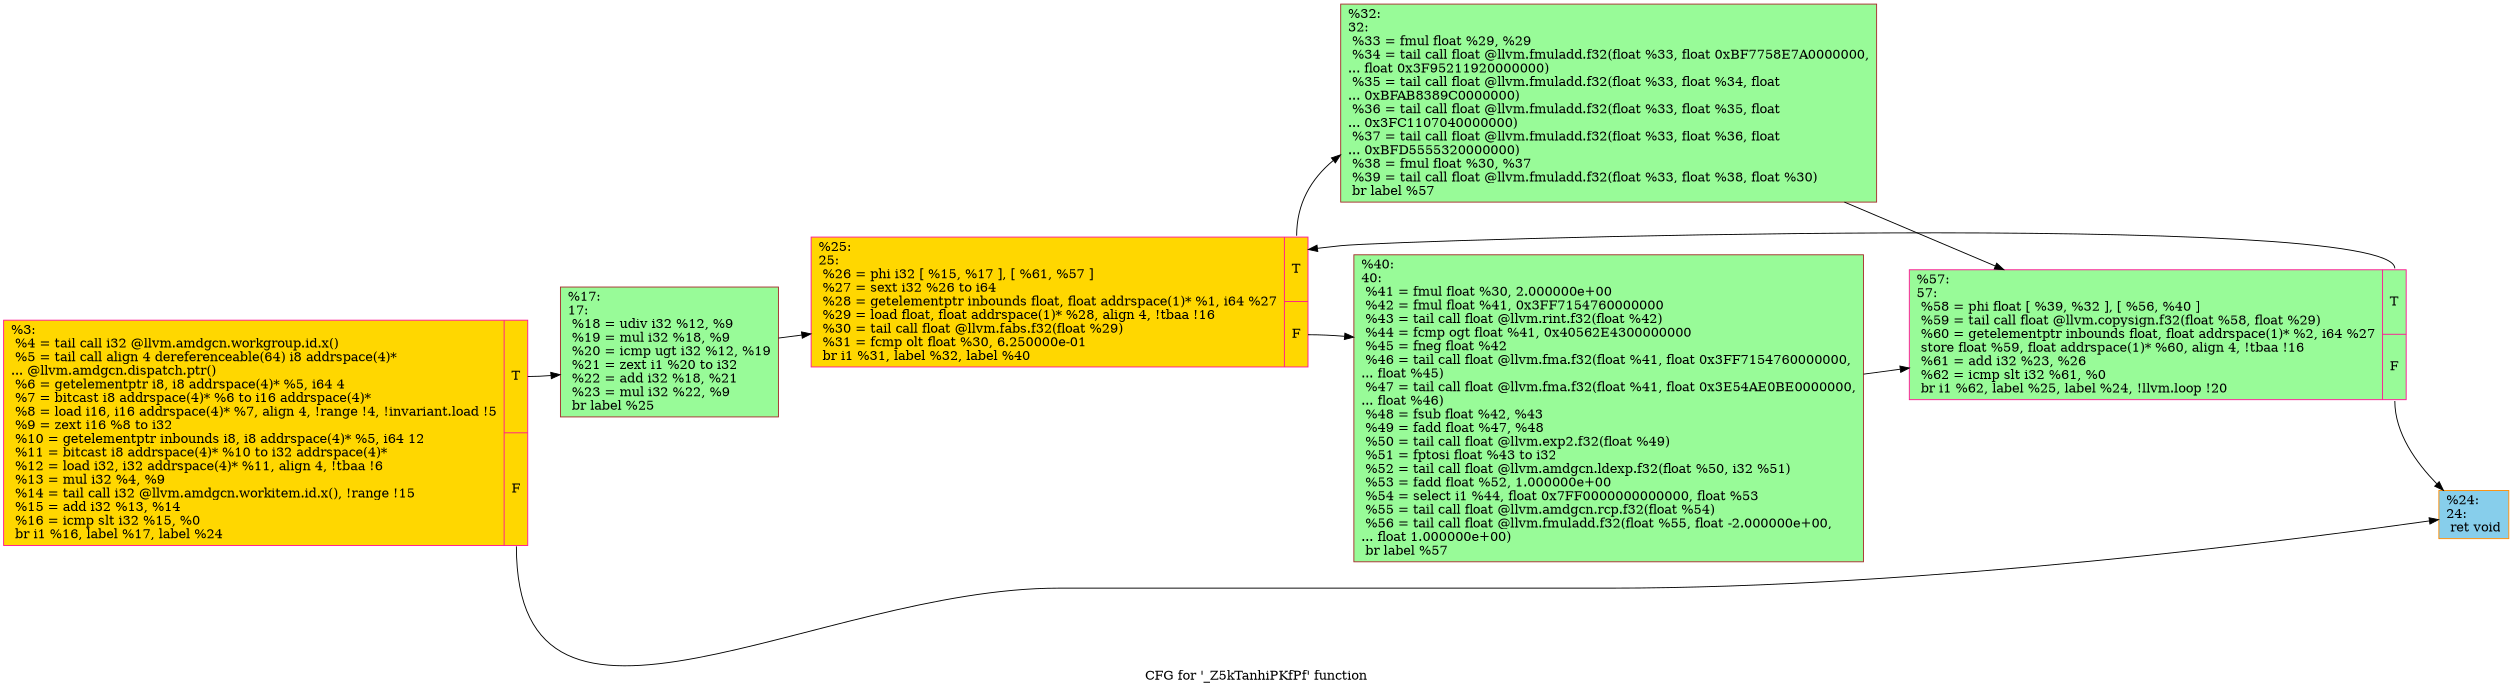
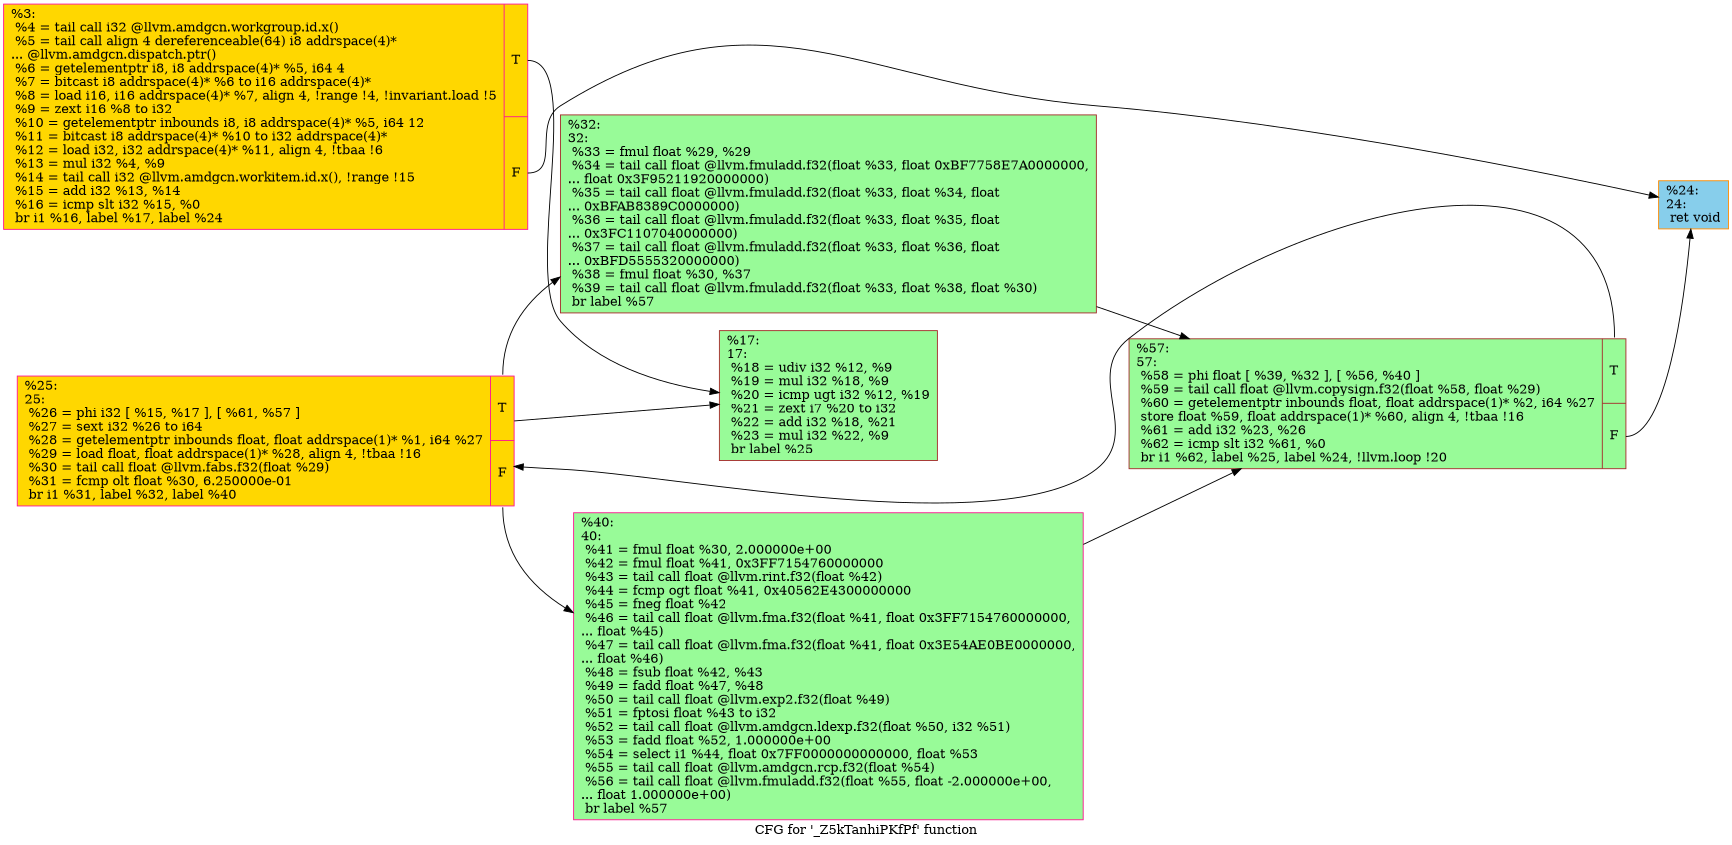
(2158, 335) -> (1377, 404)
(790, 337) -> (612, 413)
(653, 365) -> (812, 409)
(1609, 408) -> (828, 666)
